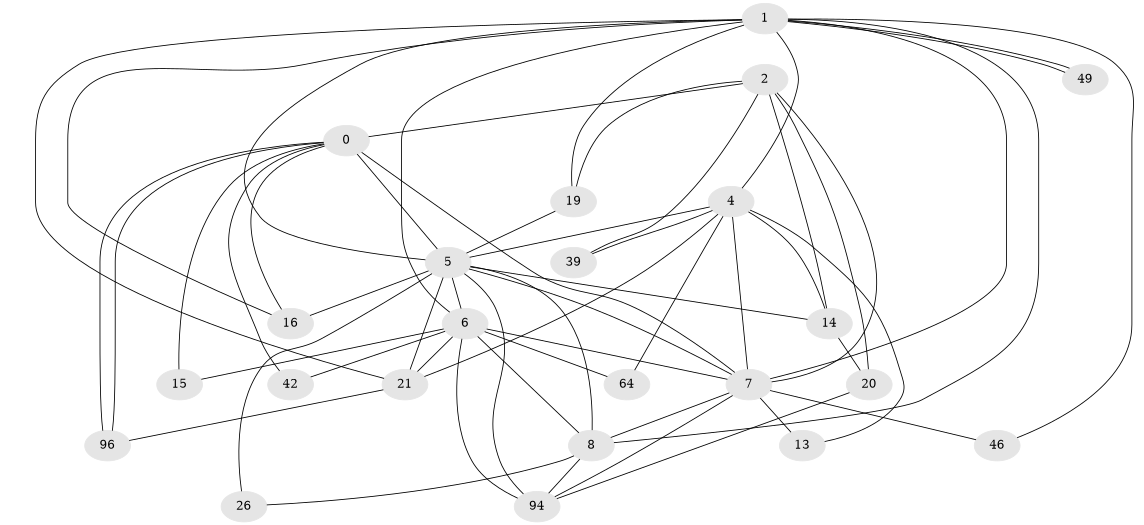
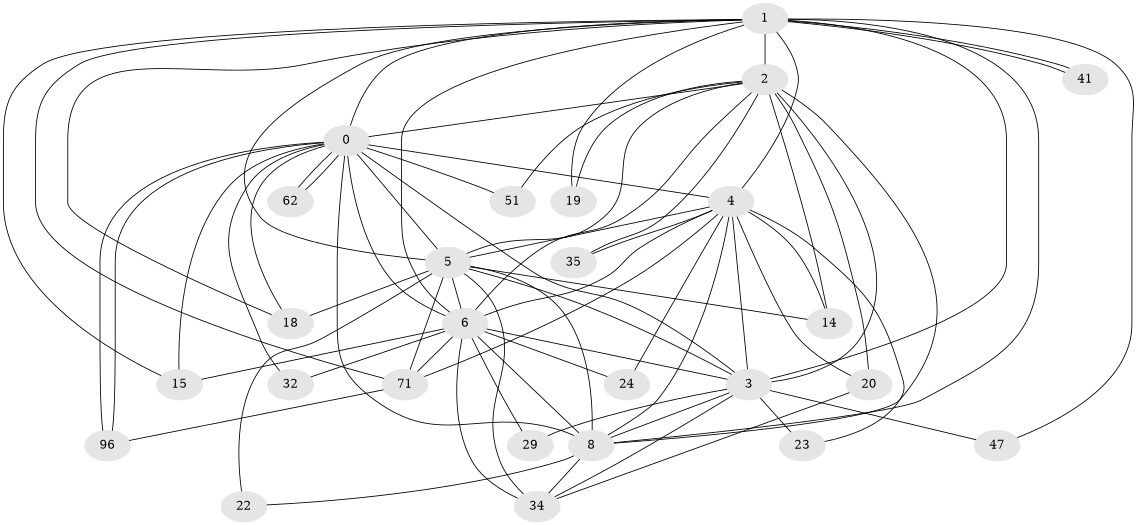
none -> (527, 31)
none -> (164, 41)
none -> (765, 49)
(1085, 80) -> (1085, 80)
none -> (547, 172)
none -> (291, 202)
none -> (513, 202)
none -> (624, 217)
(511, 232) -> (622, 179)
none -> (371, 247)
(574, 263) -> (574, 263)
none -> (605, 277)
(291, 324) -> (291, 324)
none -> (695, 335)
(845, 348) -> (779, 308)
none -> (924, 364)
none -> (355, 383)
(291, 385) -> (291, 385)
(405, 385) -> (405, 385)
(627, 385) -> (627, 385)
(749, 385) -> (749, 385)
none -> (530, 446)
(802, 446) -> (802, 446)
(997, 446) -> (997, 446)
(244, 507) -> (244, 507)
(537, 507) -> (537, 507)
